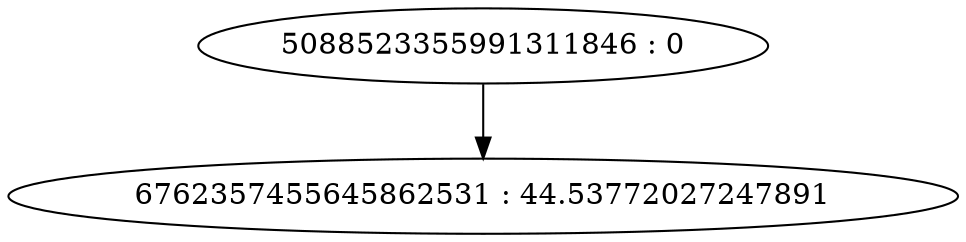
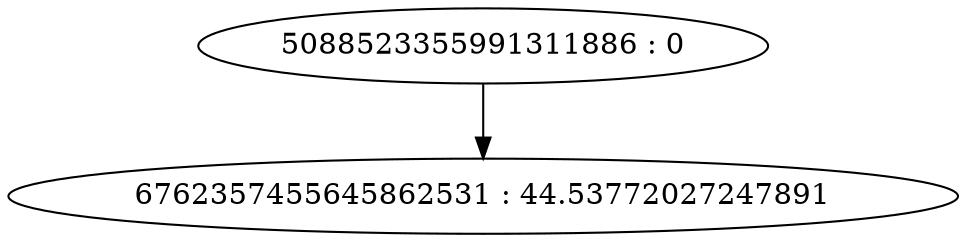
(483, 46) -> (483, 46)
